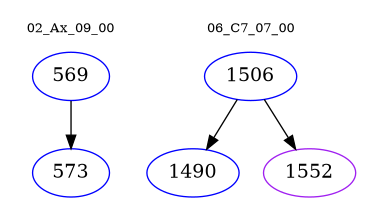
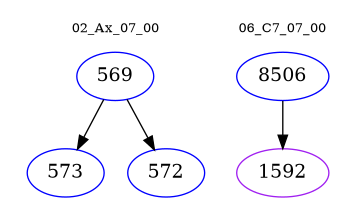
(71, 29) -> (116, 29)
(251, 76) -> (283, 76)
none -> (166, 173)
(193, 173) -> none
(310, 173) -> (283, 173)
